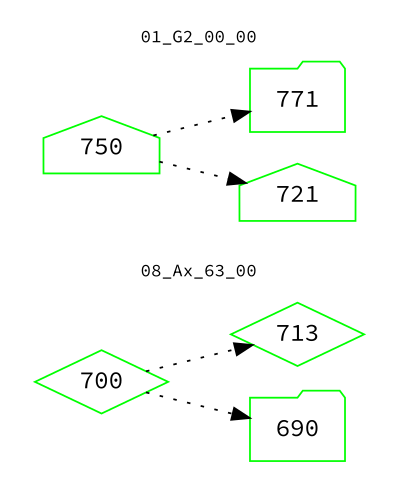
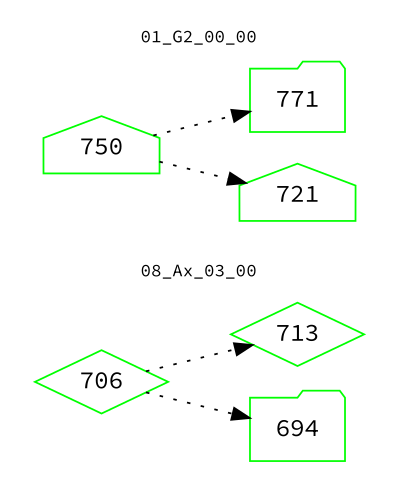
(199, 272) -> (199, 272)
(102, 382) -> (102, 382)
(297, 429) -> (297, 429)
